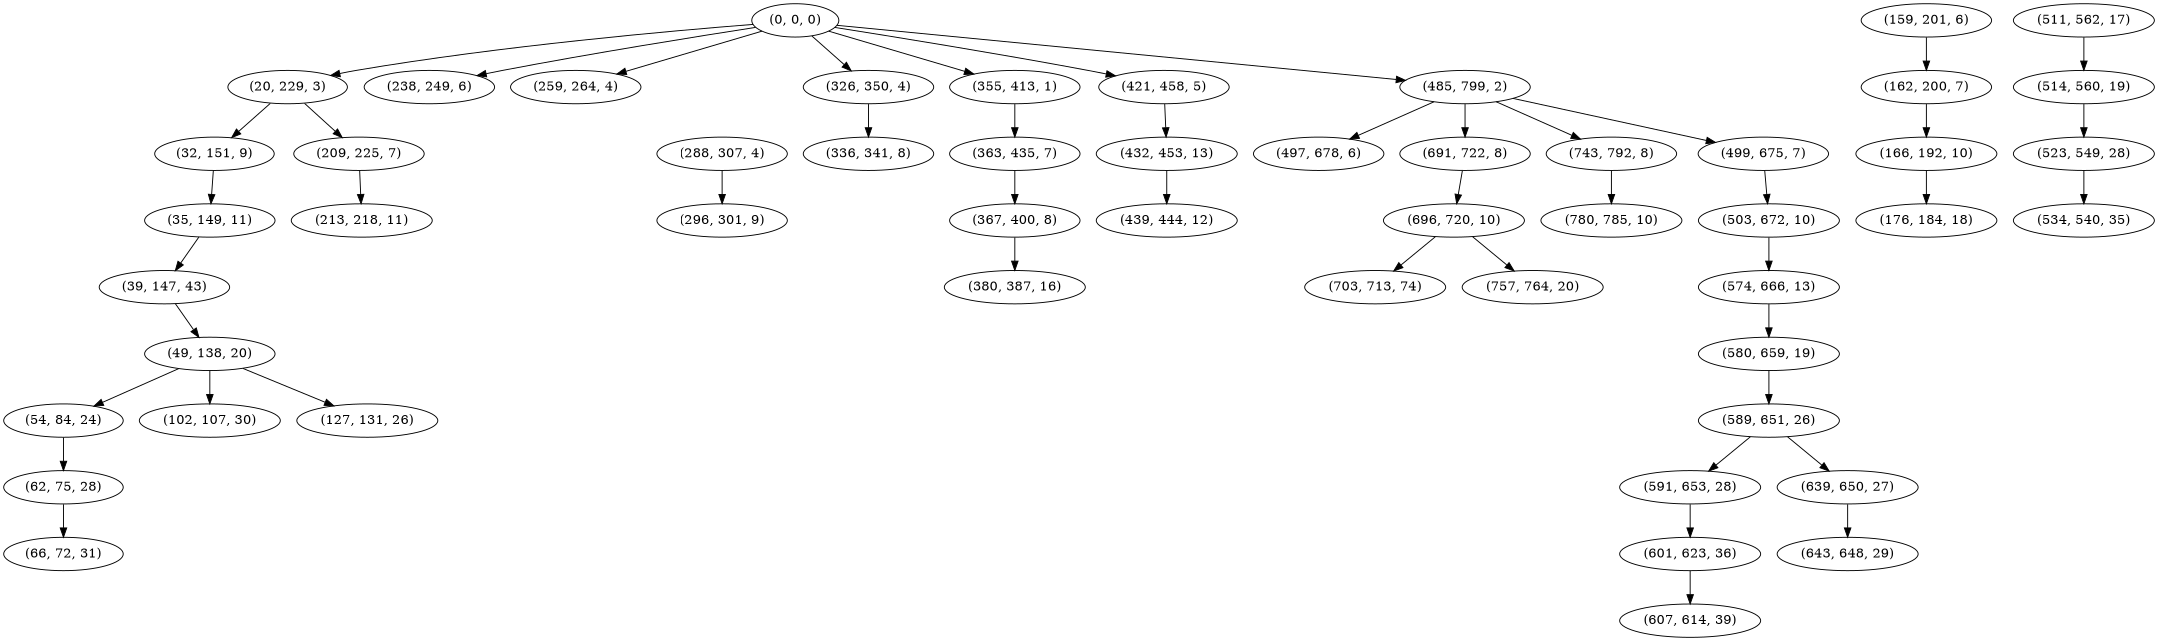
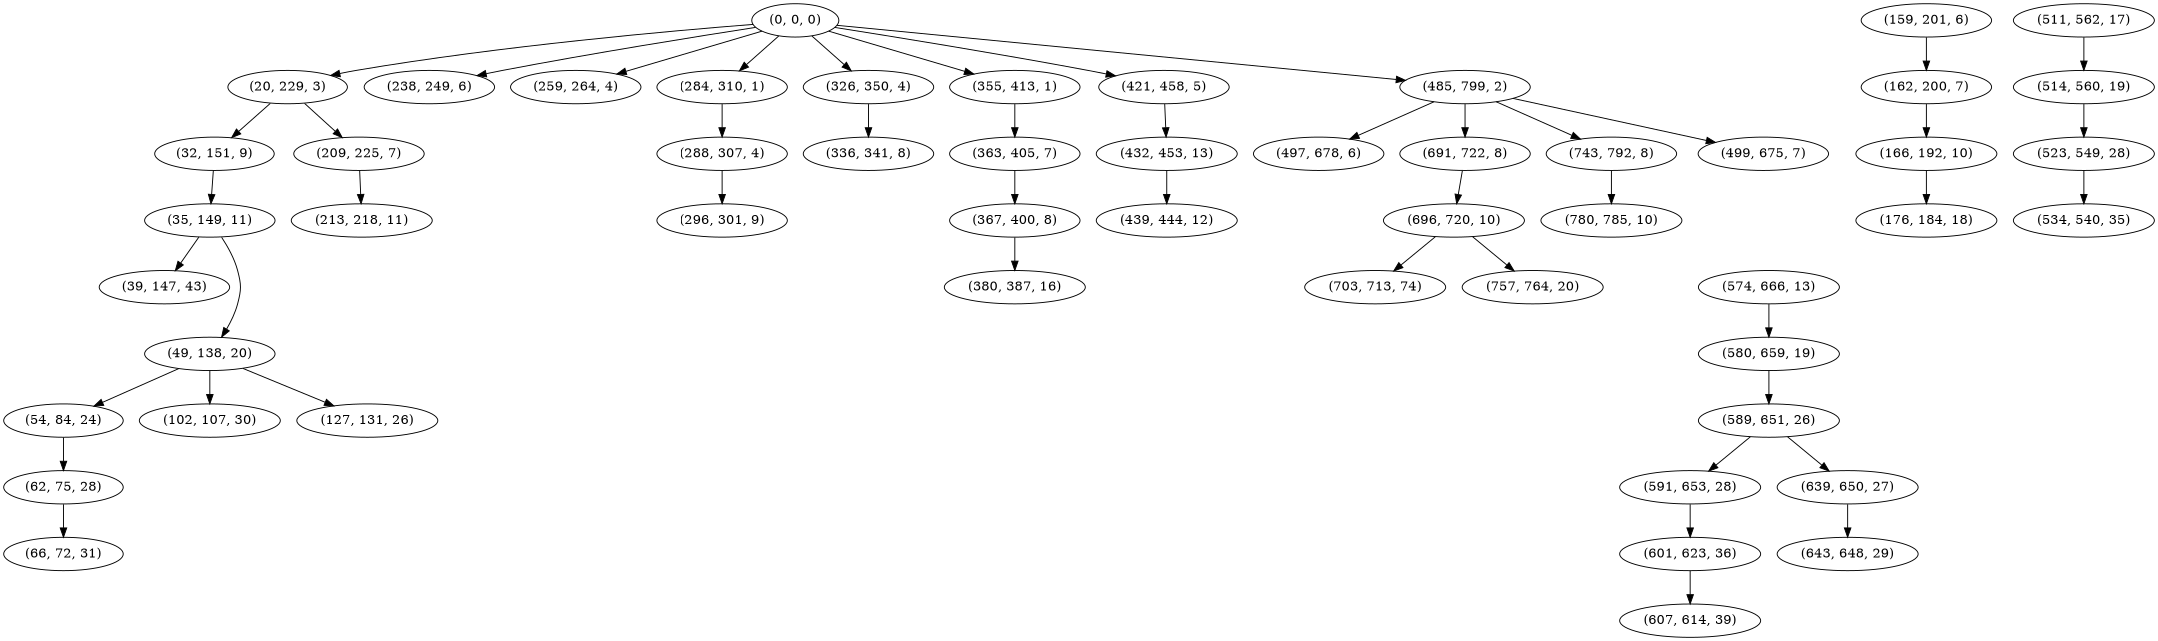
none -> (722, 87)
(1015, 154) -> (1015, 154)
(1769, 220) -> none
(184, 317) -> (240, 283)
